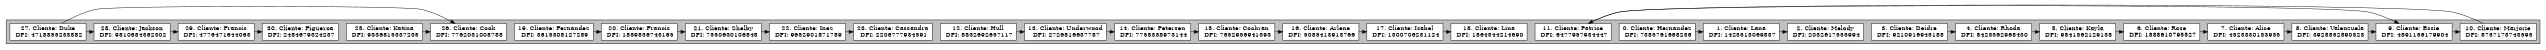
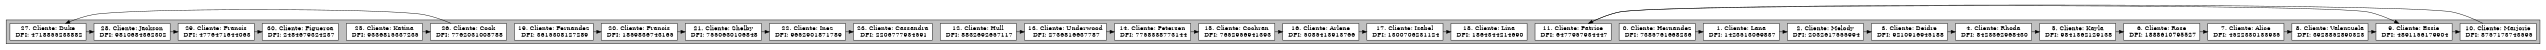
(256, 6) -> (261, 10)
(1065, 32) -> (1065, 32)
(1153, 32) -> (1153, 32)
none -> (1865, 32)
(2246, 32) -> (2246, 32)
